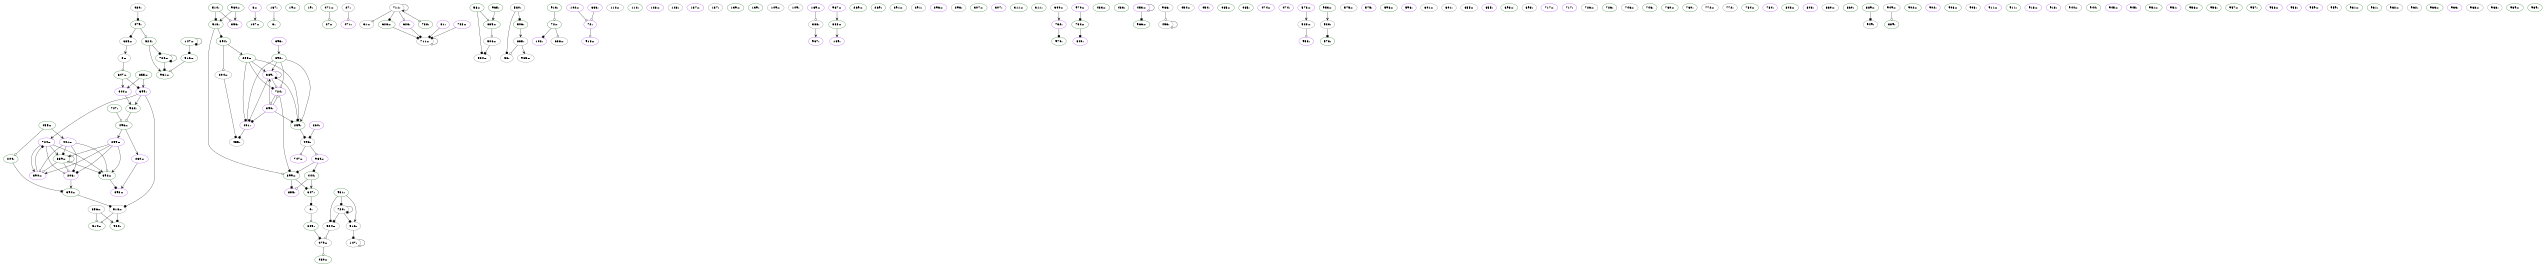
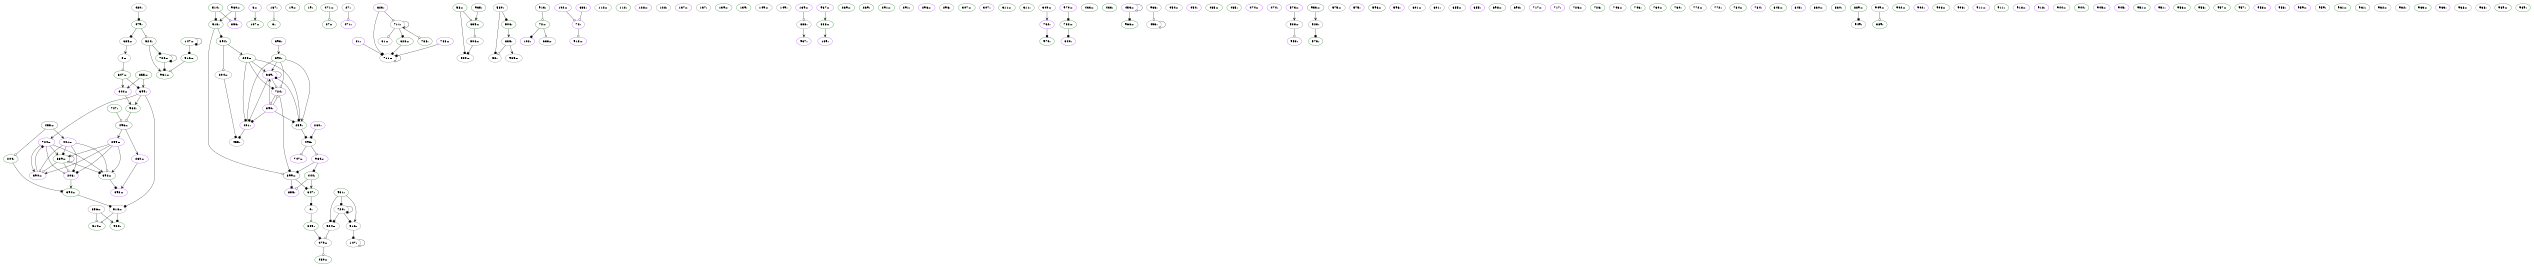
(401, 15) -> (388, 15)
